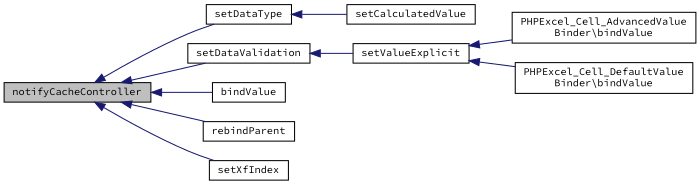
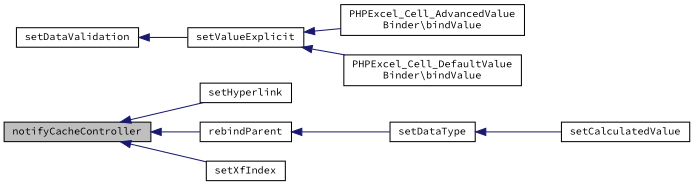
(158, 48) -> (346, 132)
(168, 72) -> none
(249, 92) -> (246, 93)
